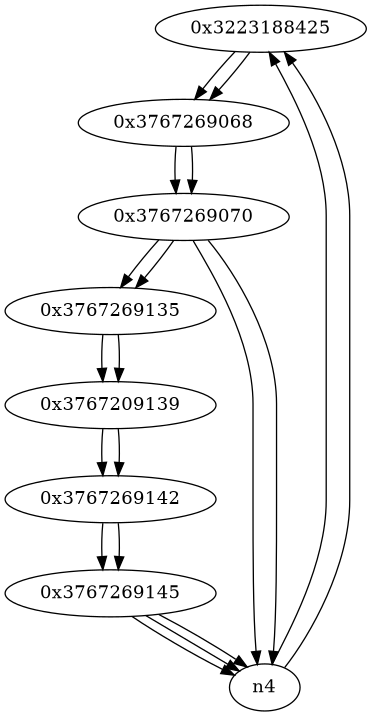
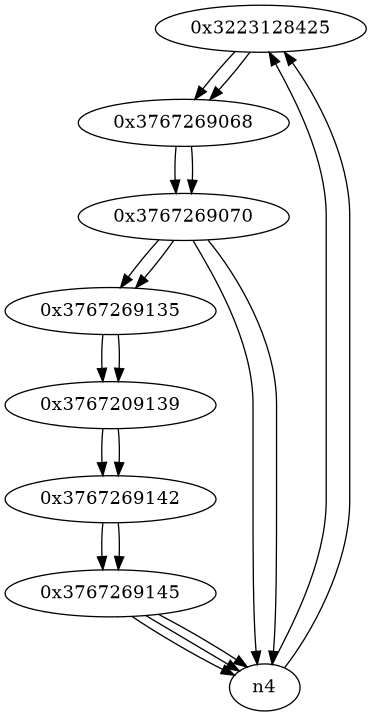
(261, 29) -> (261, 29)
